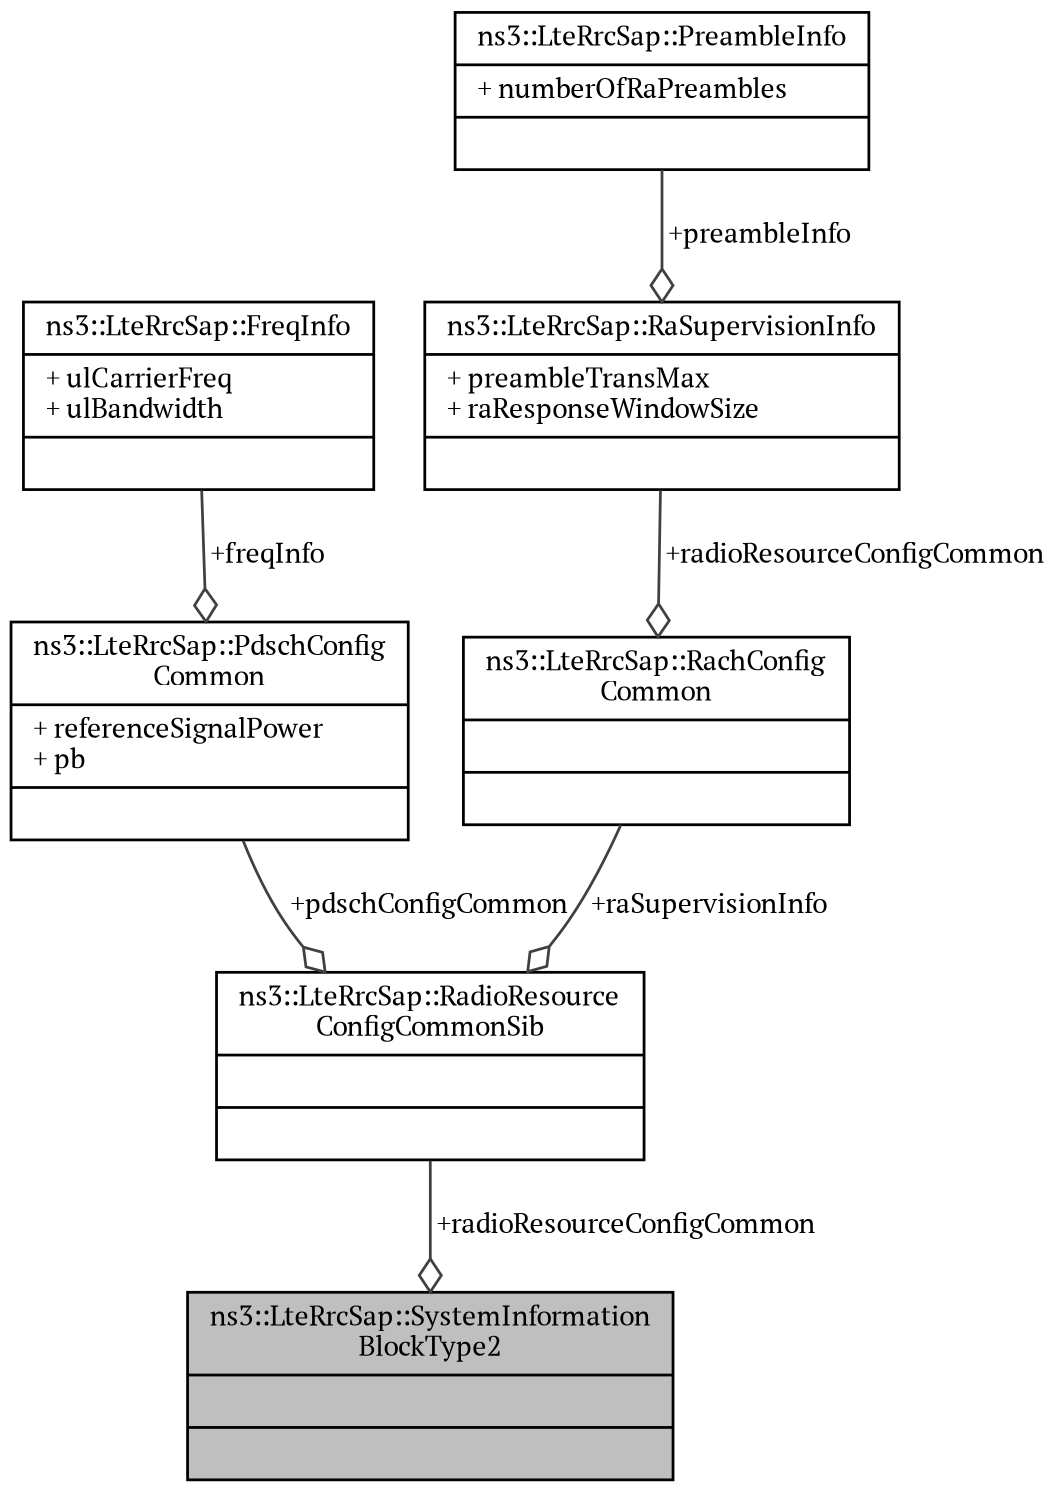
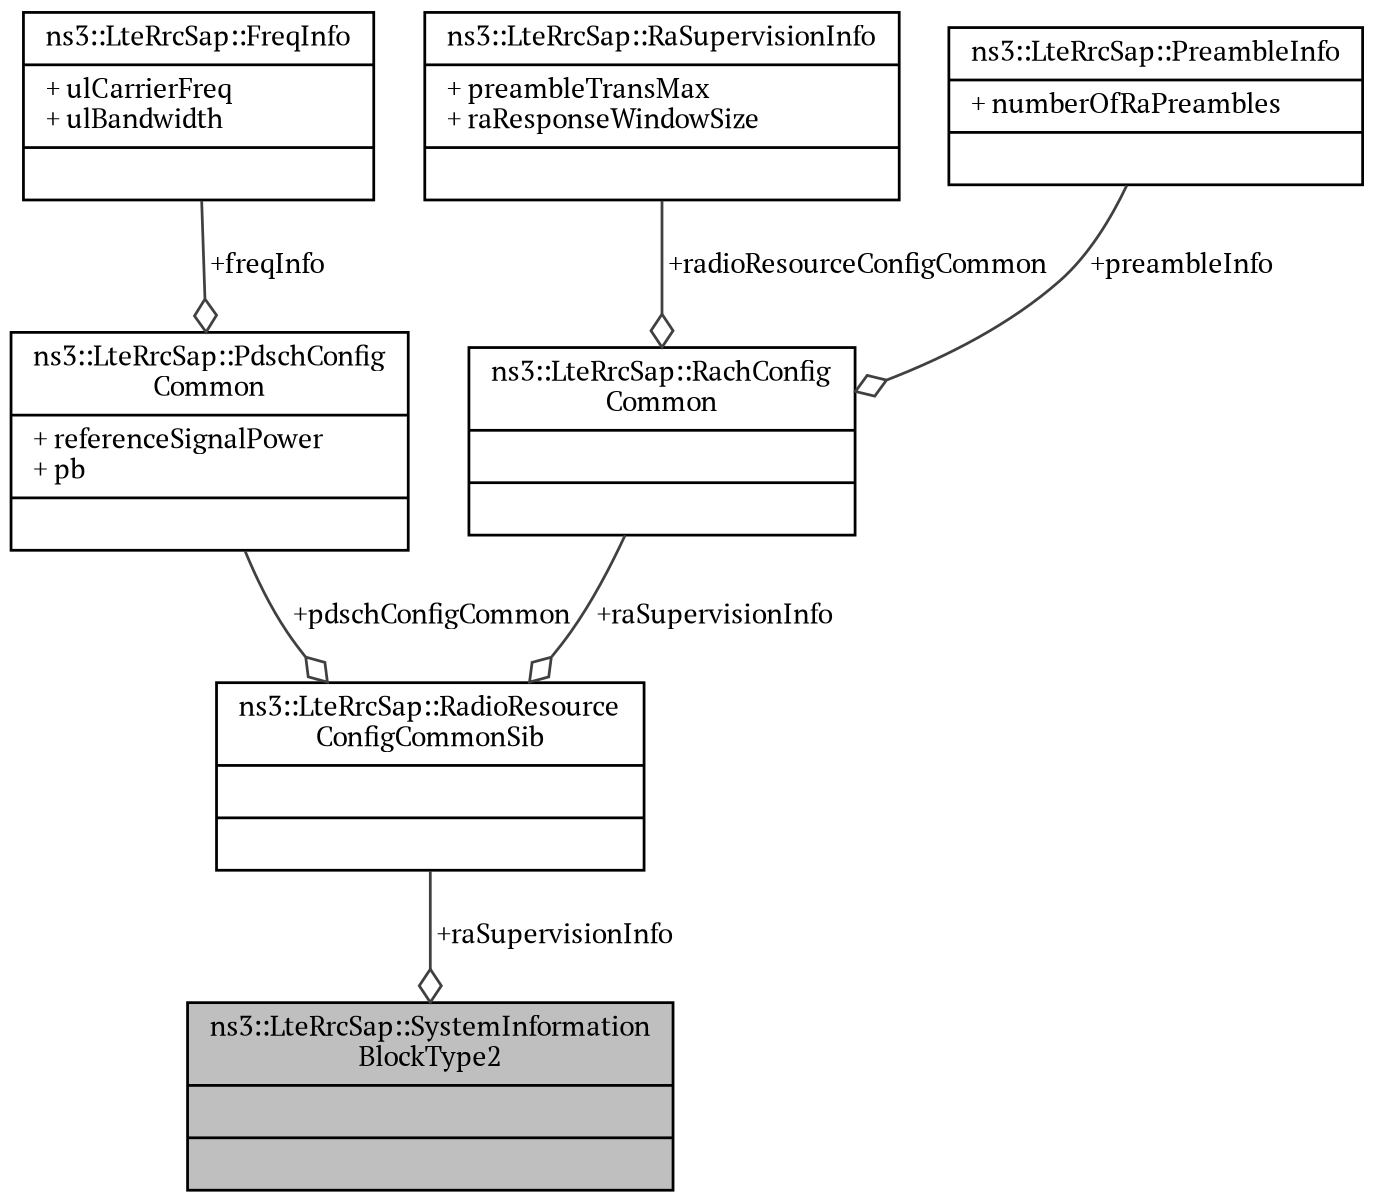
(662, 219) -> (1027, 306)
(623, 1226) -> (552, 936)
